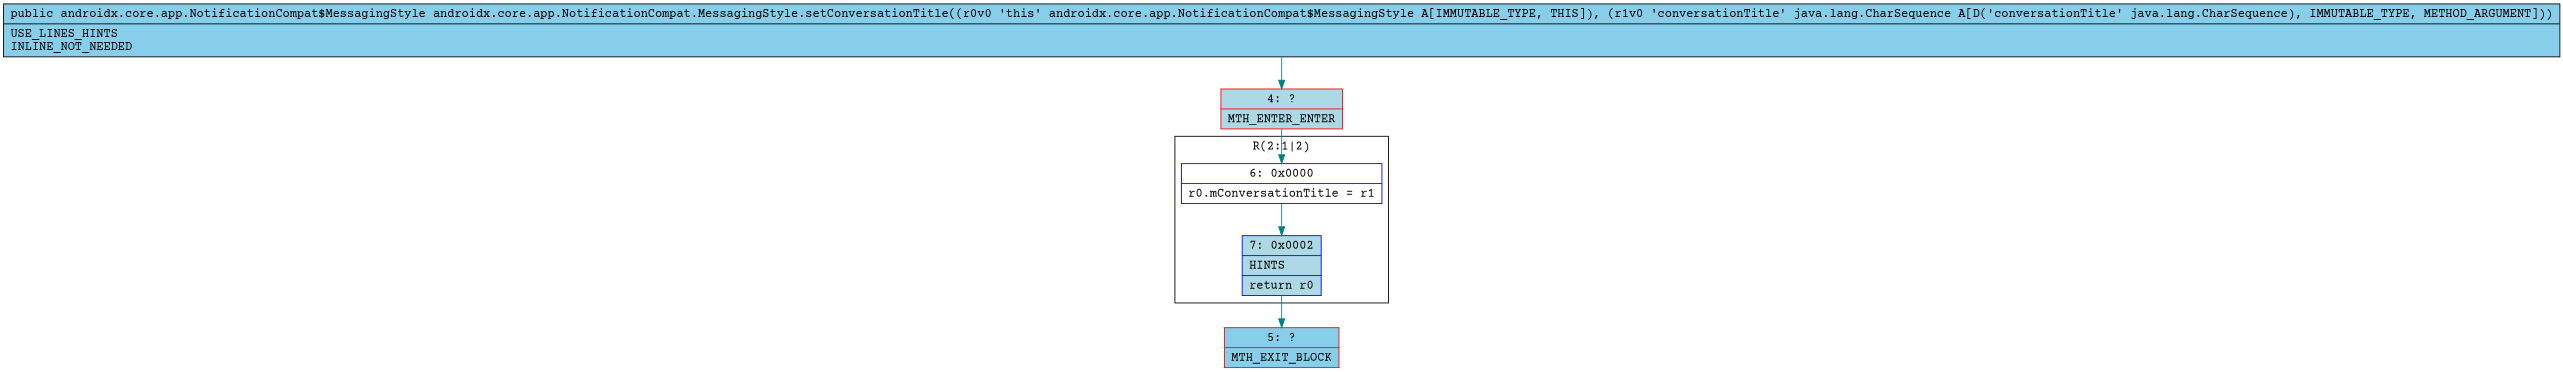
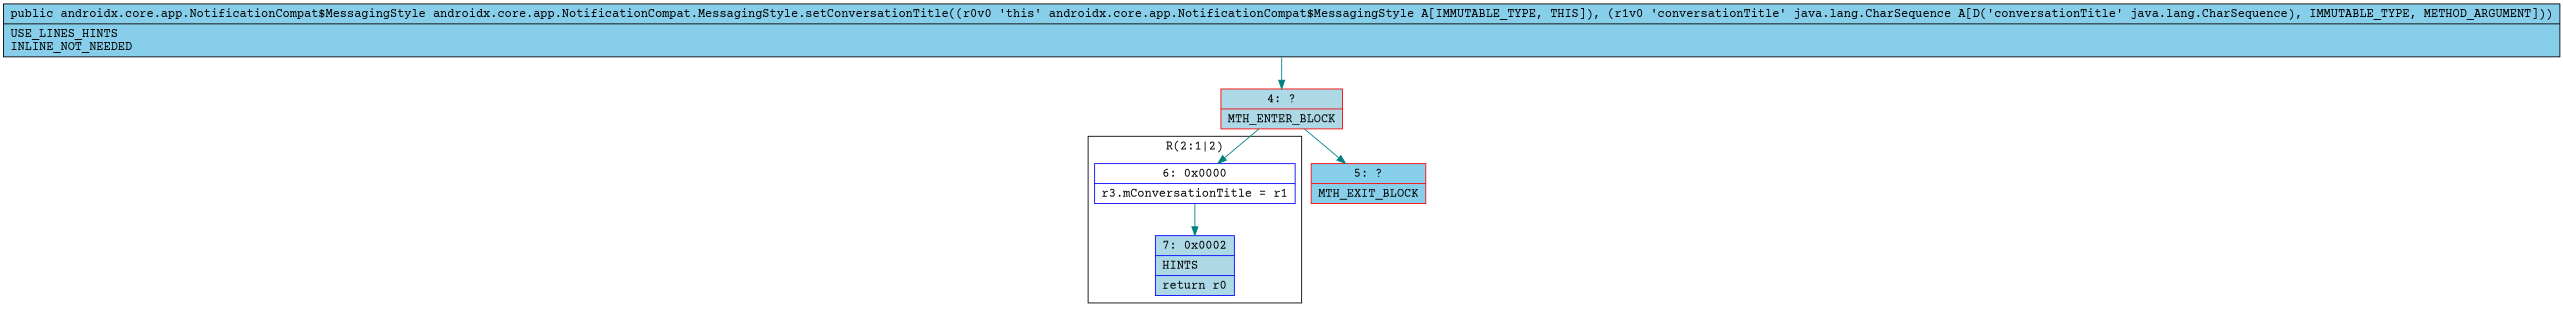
(1282, 118) -> (1282, 118)
(1282, 193) -> (1195, 193)
(1282, 308) -> (1322, 143)
